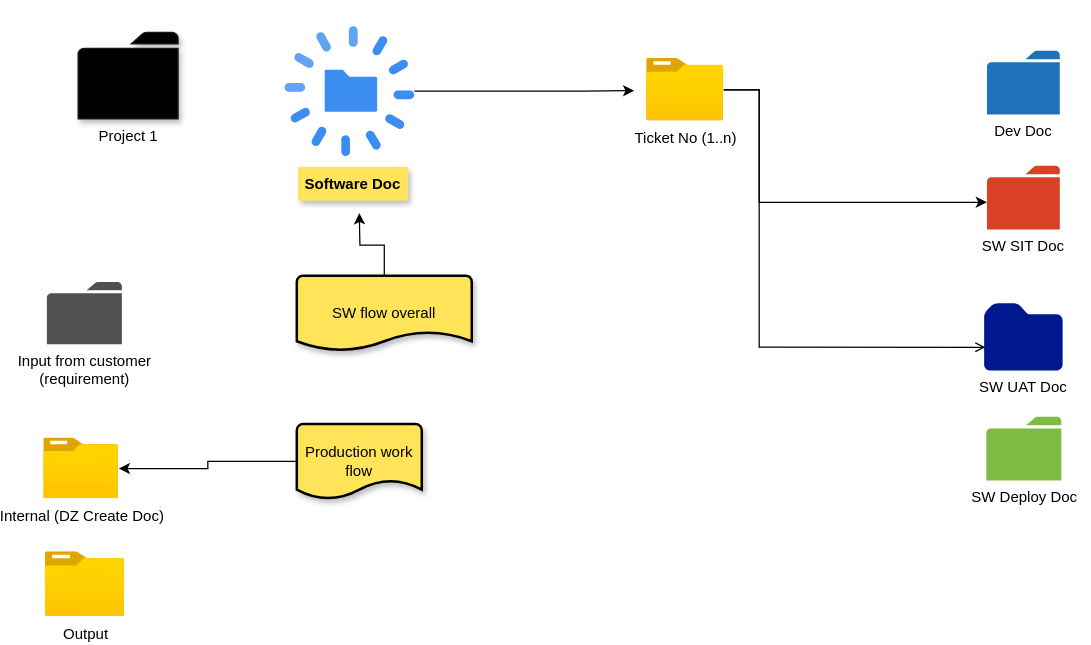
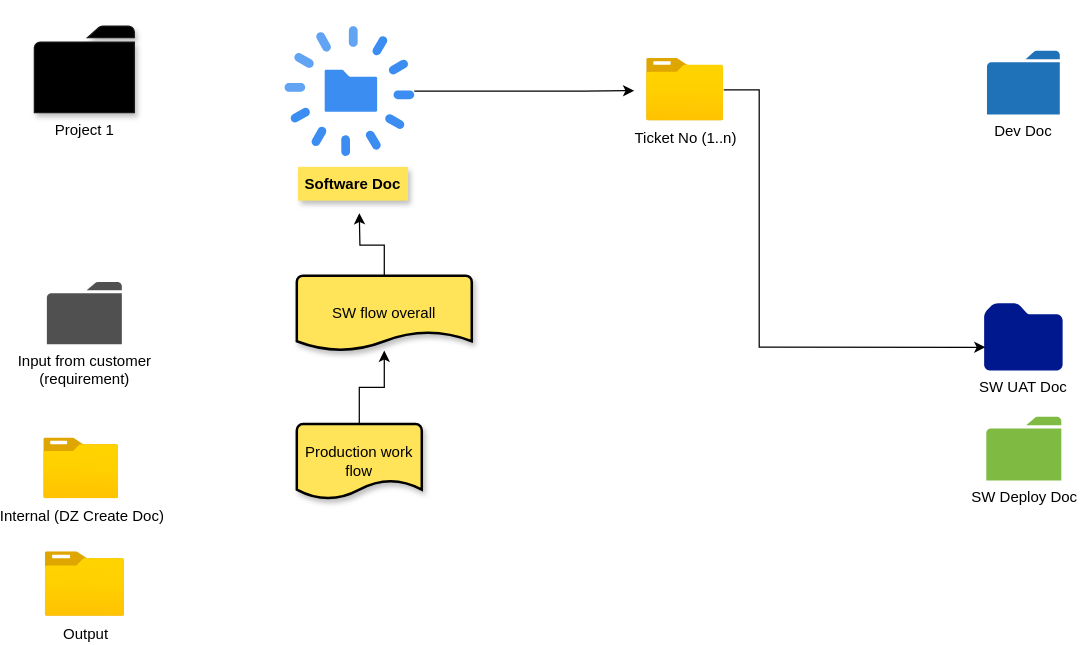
(128, 76) -> (84, 69)
(1024, 198) -> none
(871, 202) -> none
(978, 347) -> (976, 347)
(208, 462) -> (367, 387)
